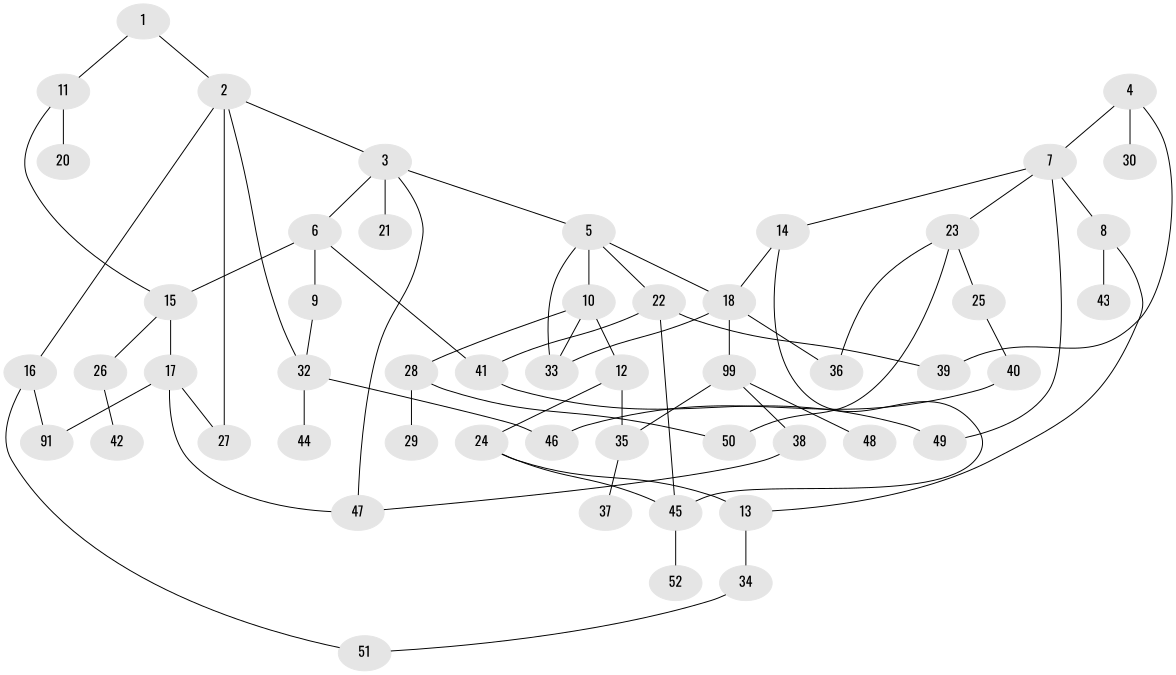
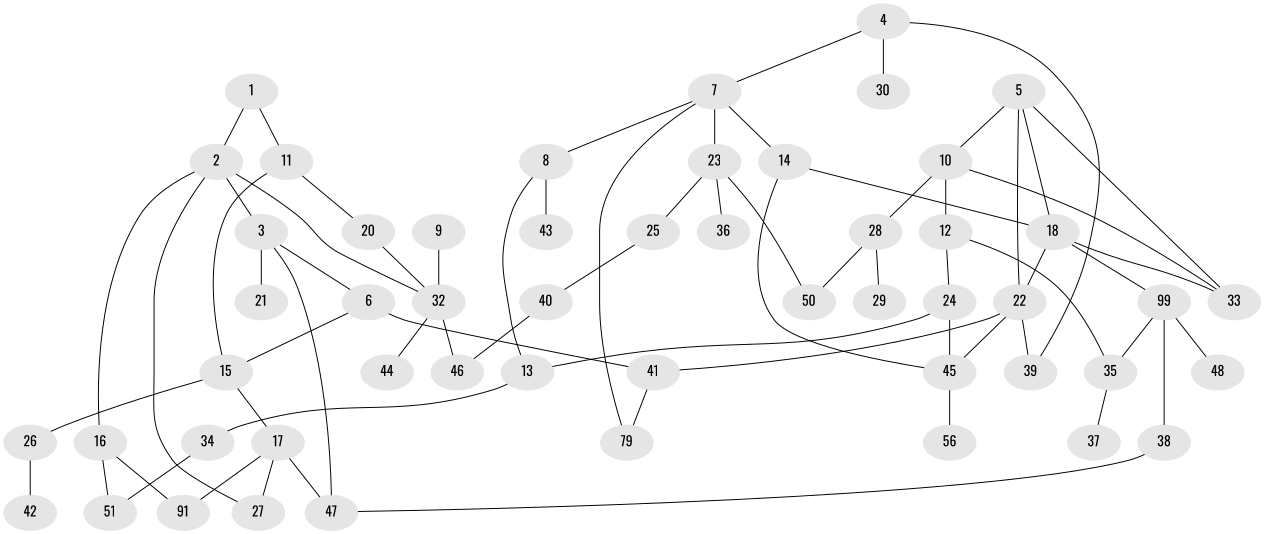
(487, 197) -> none
(315, 267) -> none
none -> (404, 267)
(769, 328) -> (1038, 264)
(940, 443) -> (627, 443)
(676, 583) -> (950, 443)
